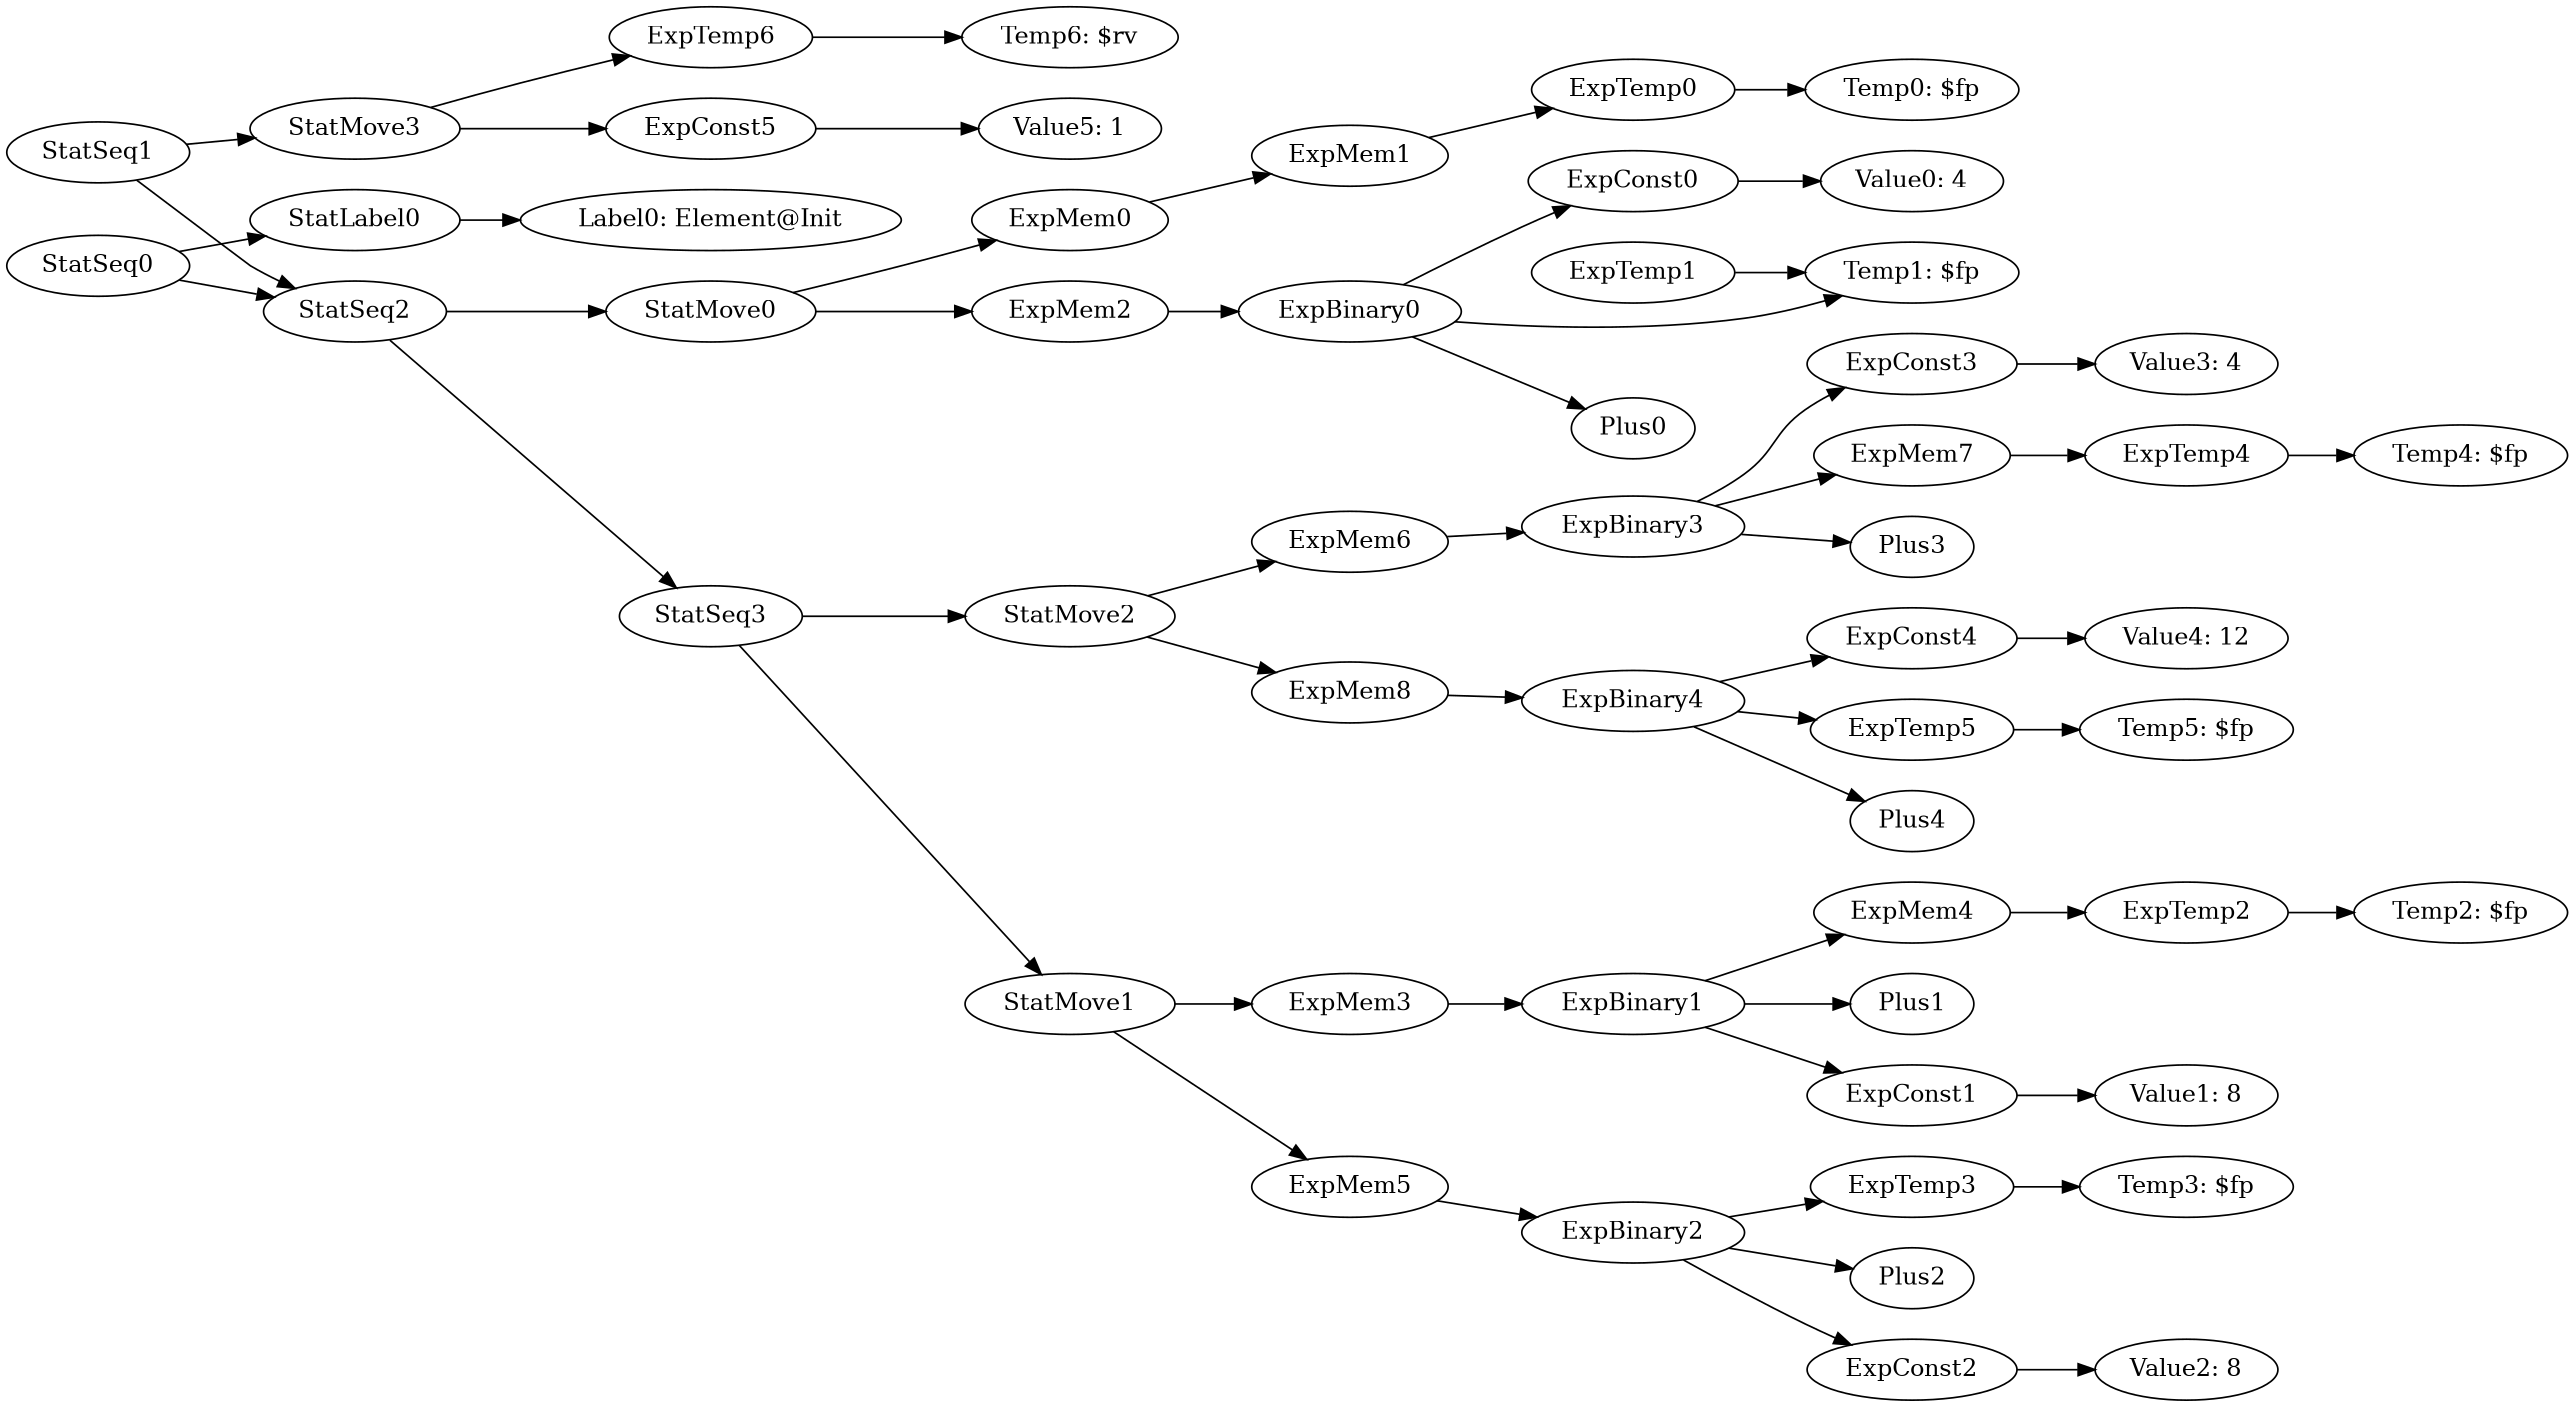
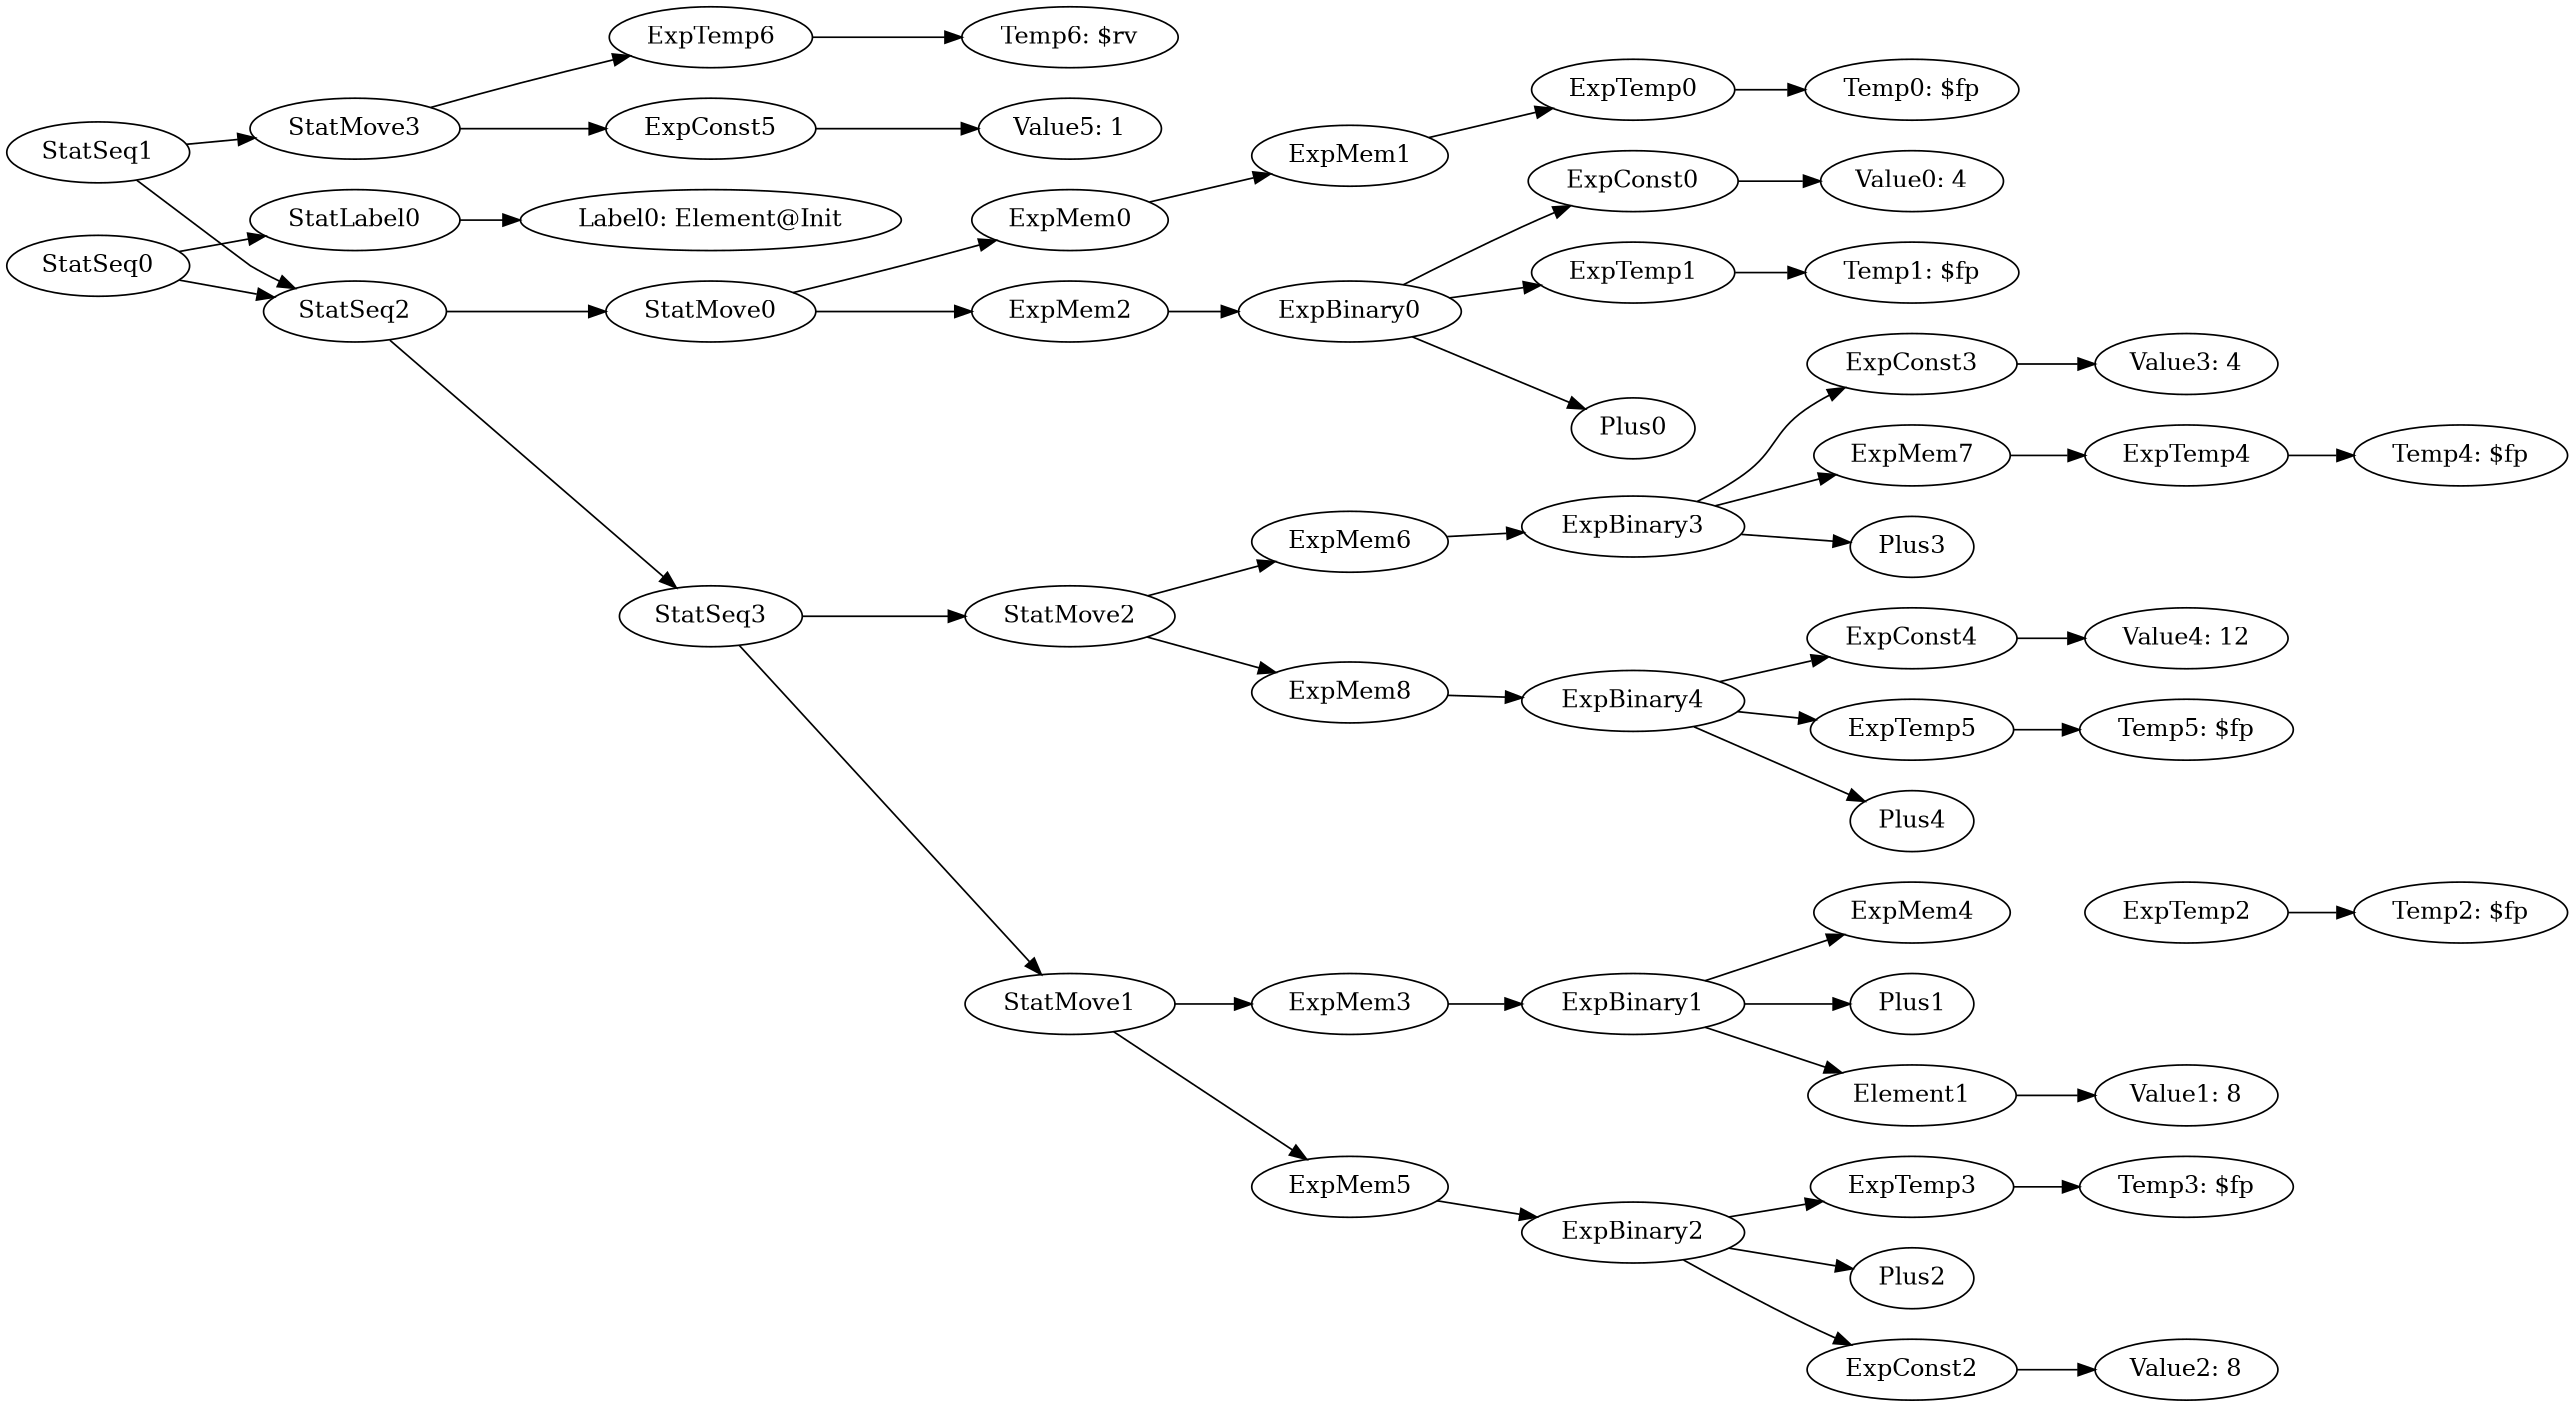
(1641, 326) -> (1486, 293)
(2039, 913) -> none
(1912, 1095) -> (1912, 1095)
